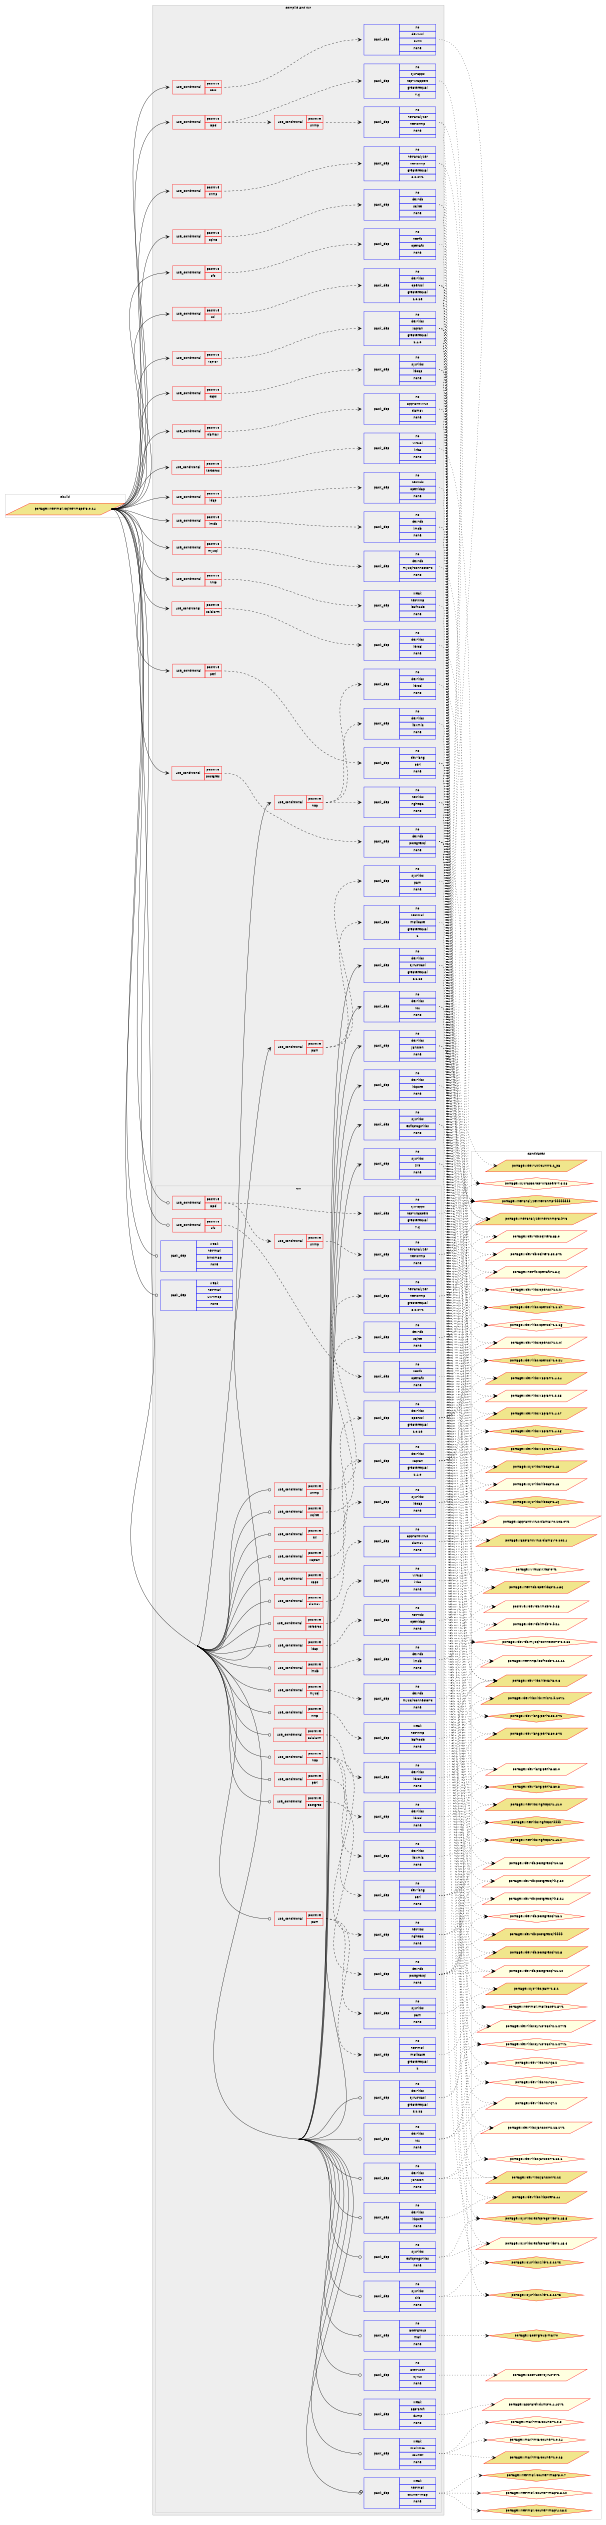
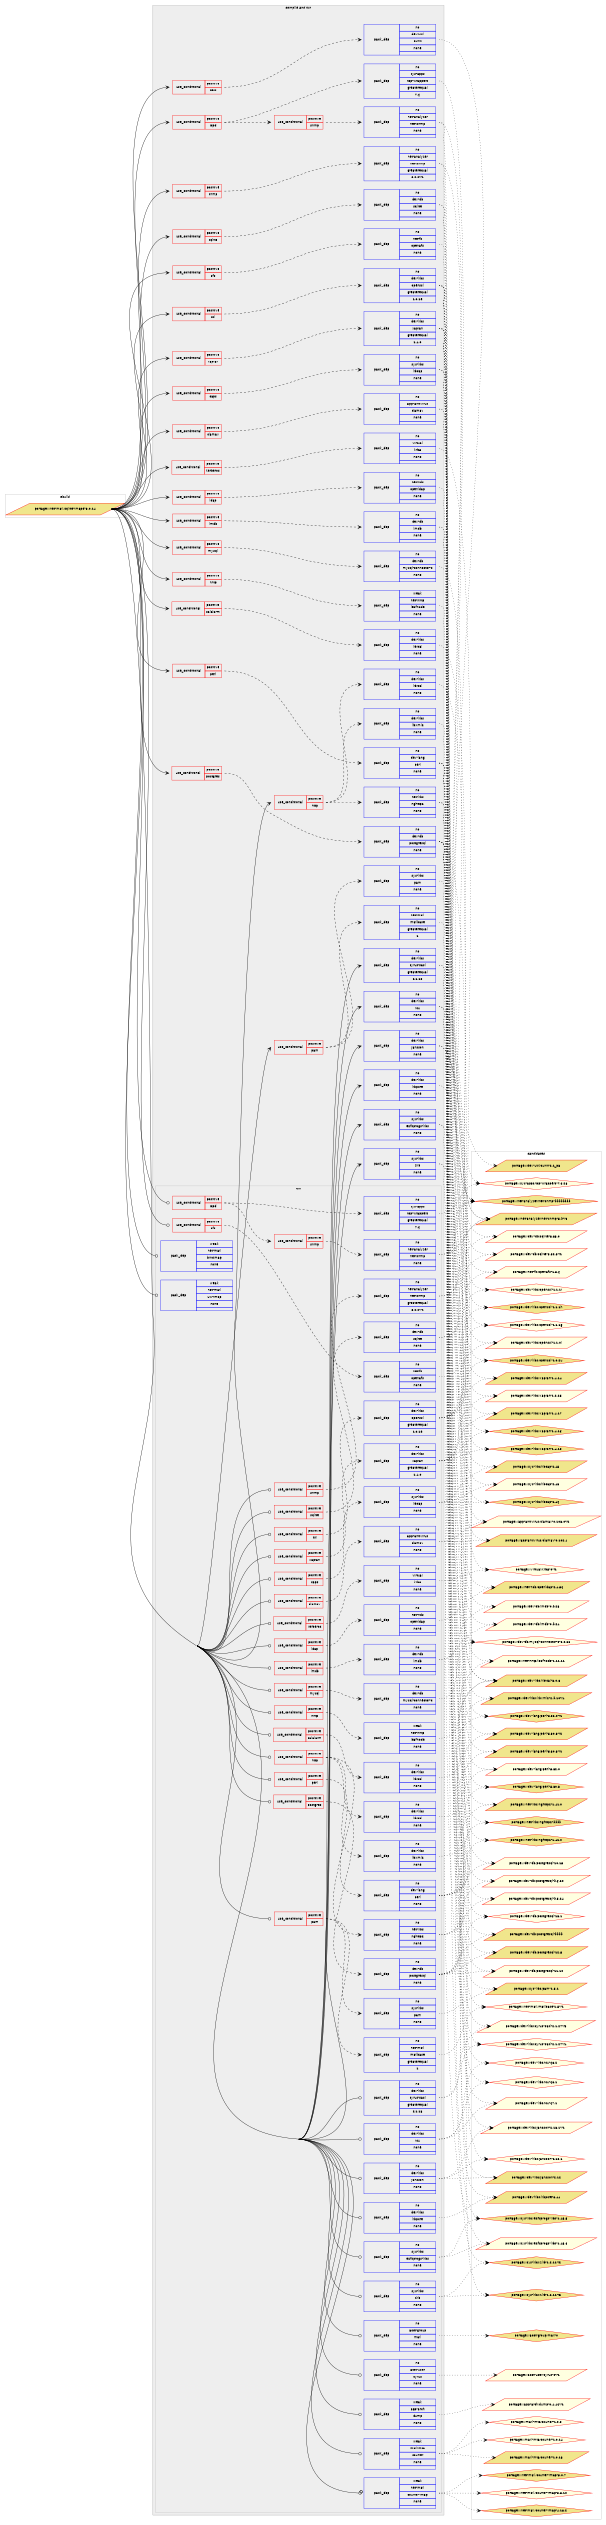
(536, 1607) -> (536, 1607)
none -> (536, 1752)
